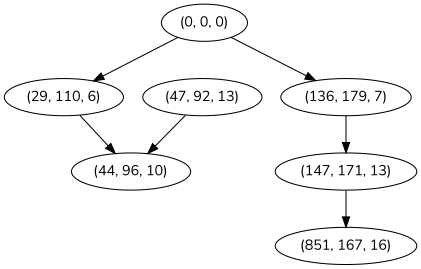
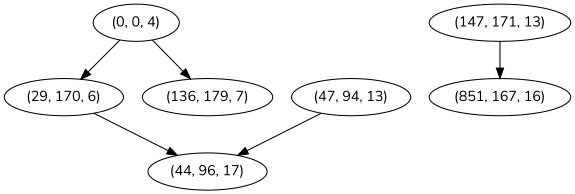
(204, 23) -> (136, 23)
(64, 97) -> (64, 97)
(202, 97) -> (351, 97)
(346, 129) -> none
(131, 172) -> (208, 172)
